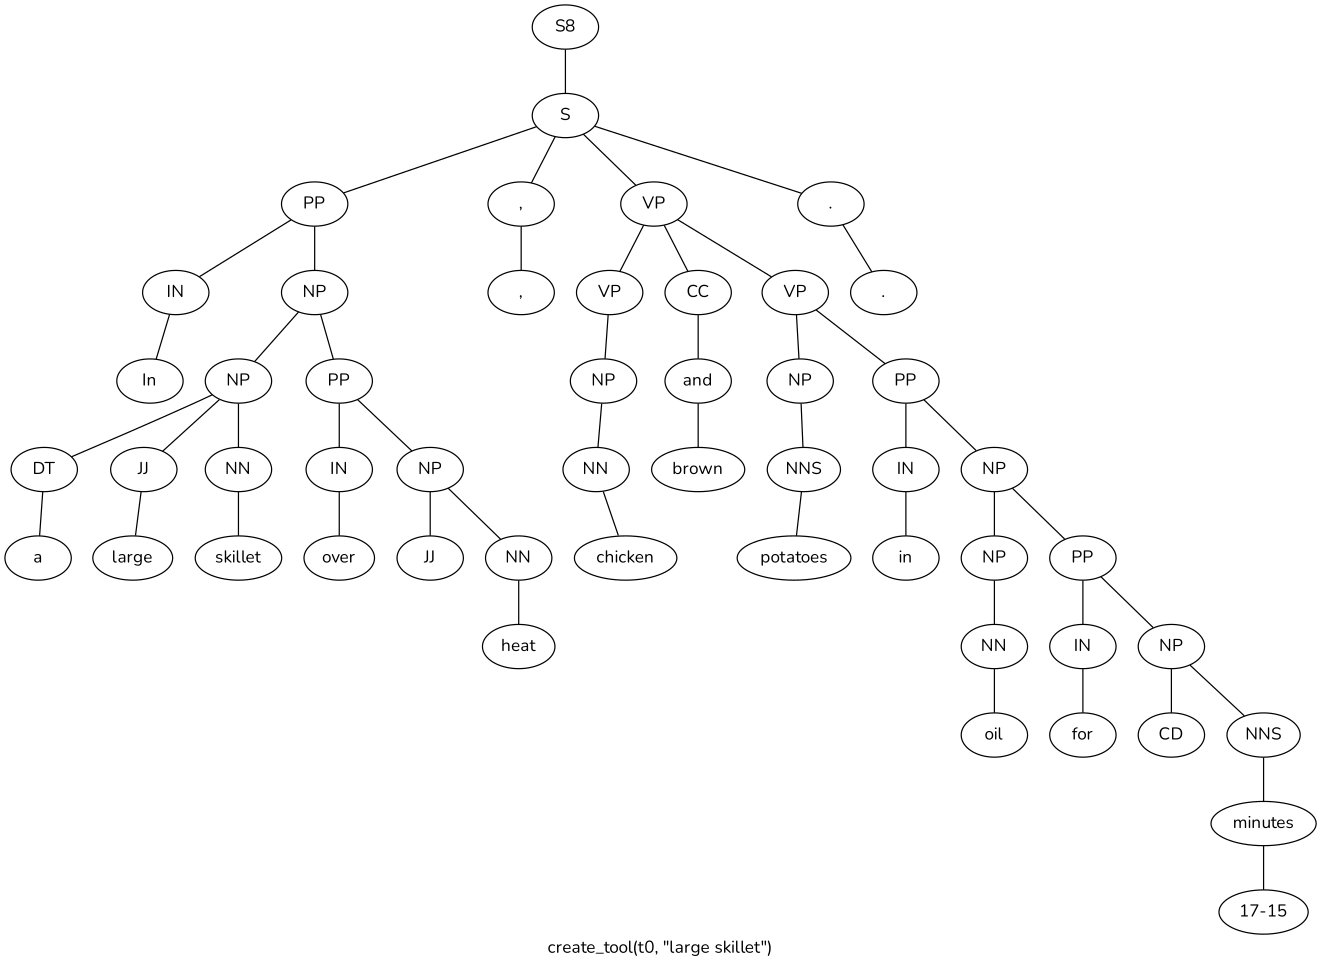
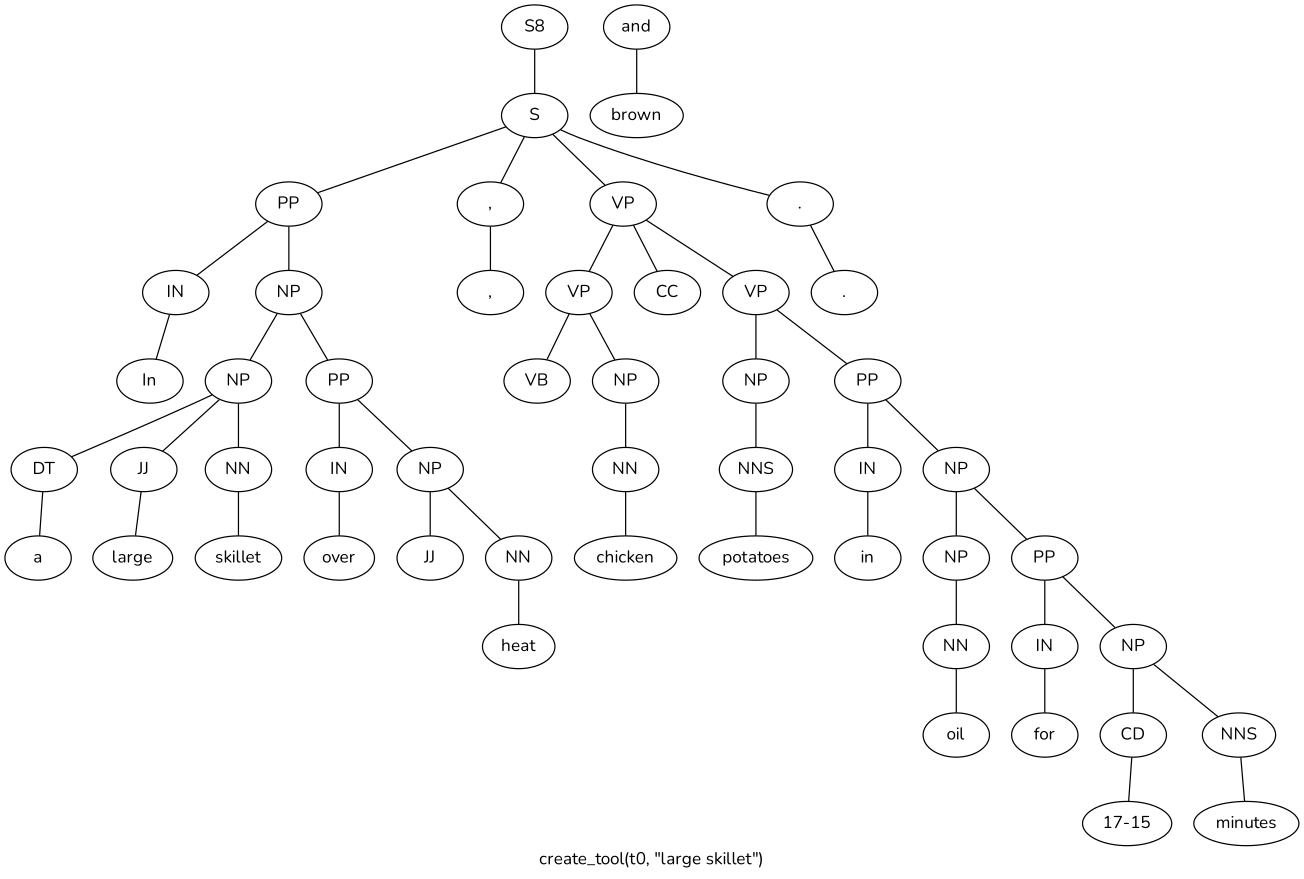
(698, 337) -> none
none -> (537, 381)
(1264, 868) -> (1130, 779)
